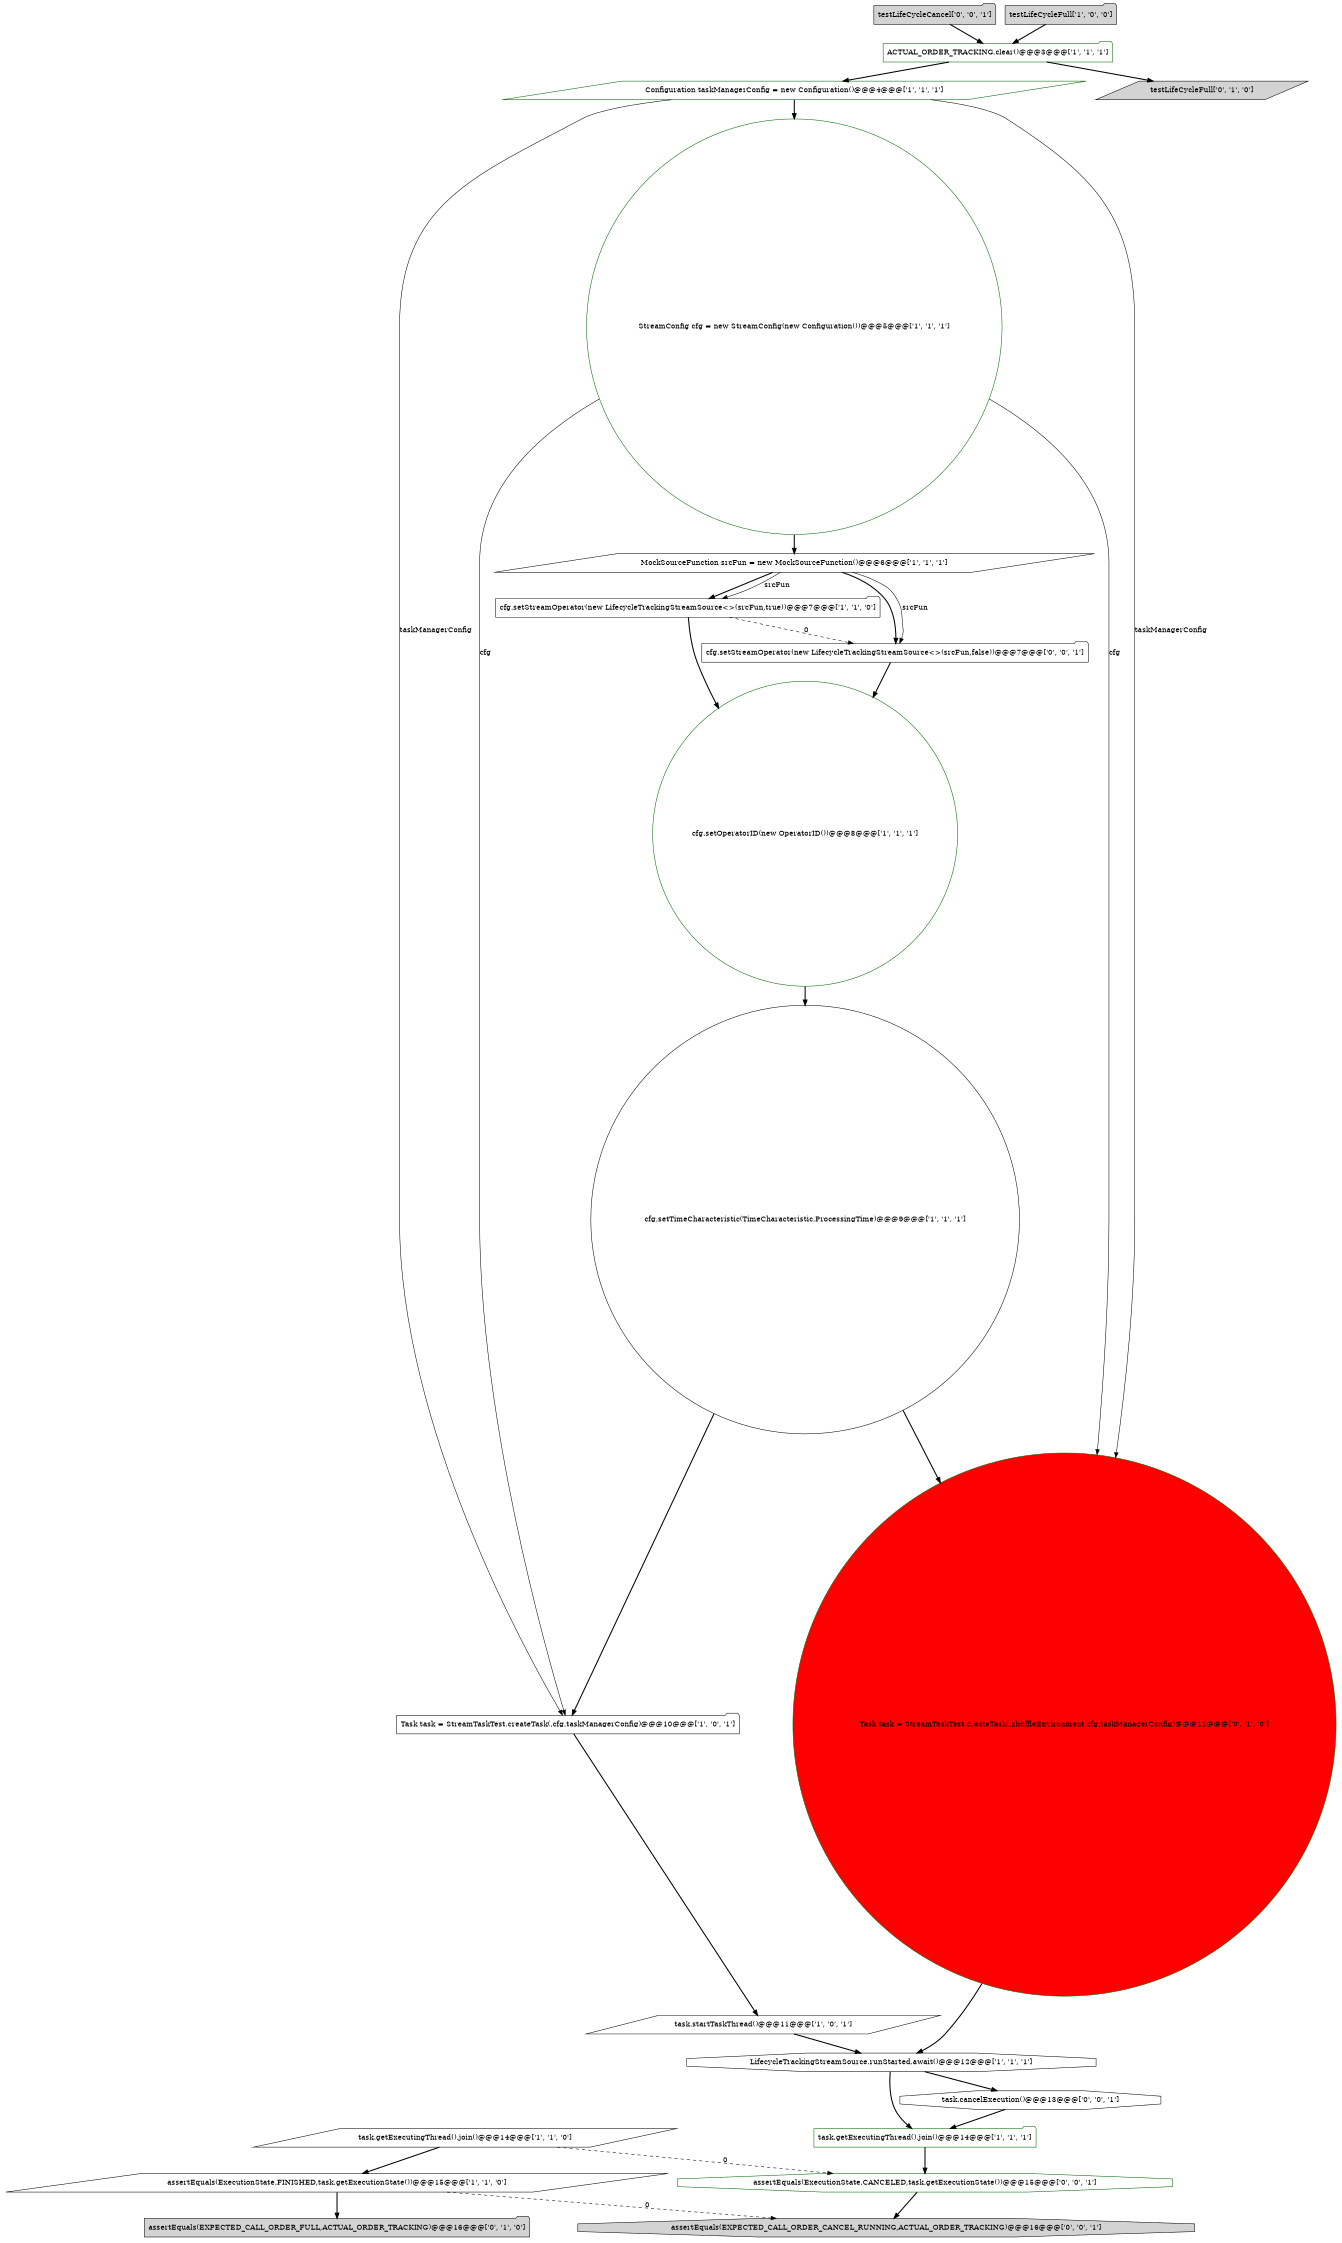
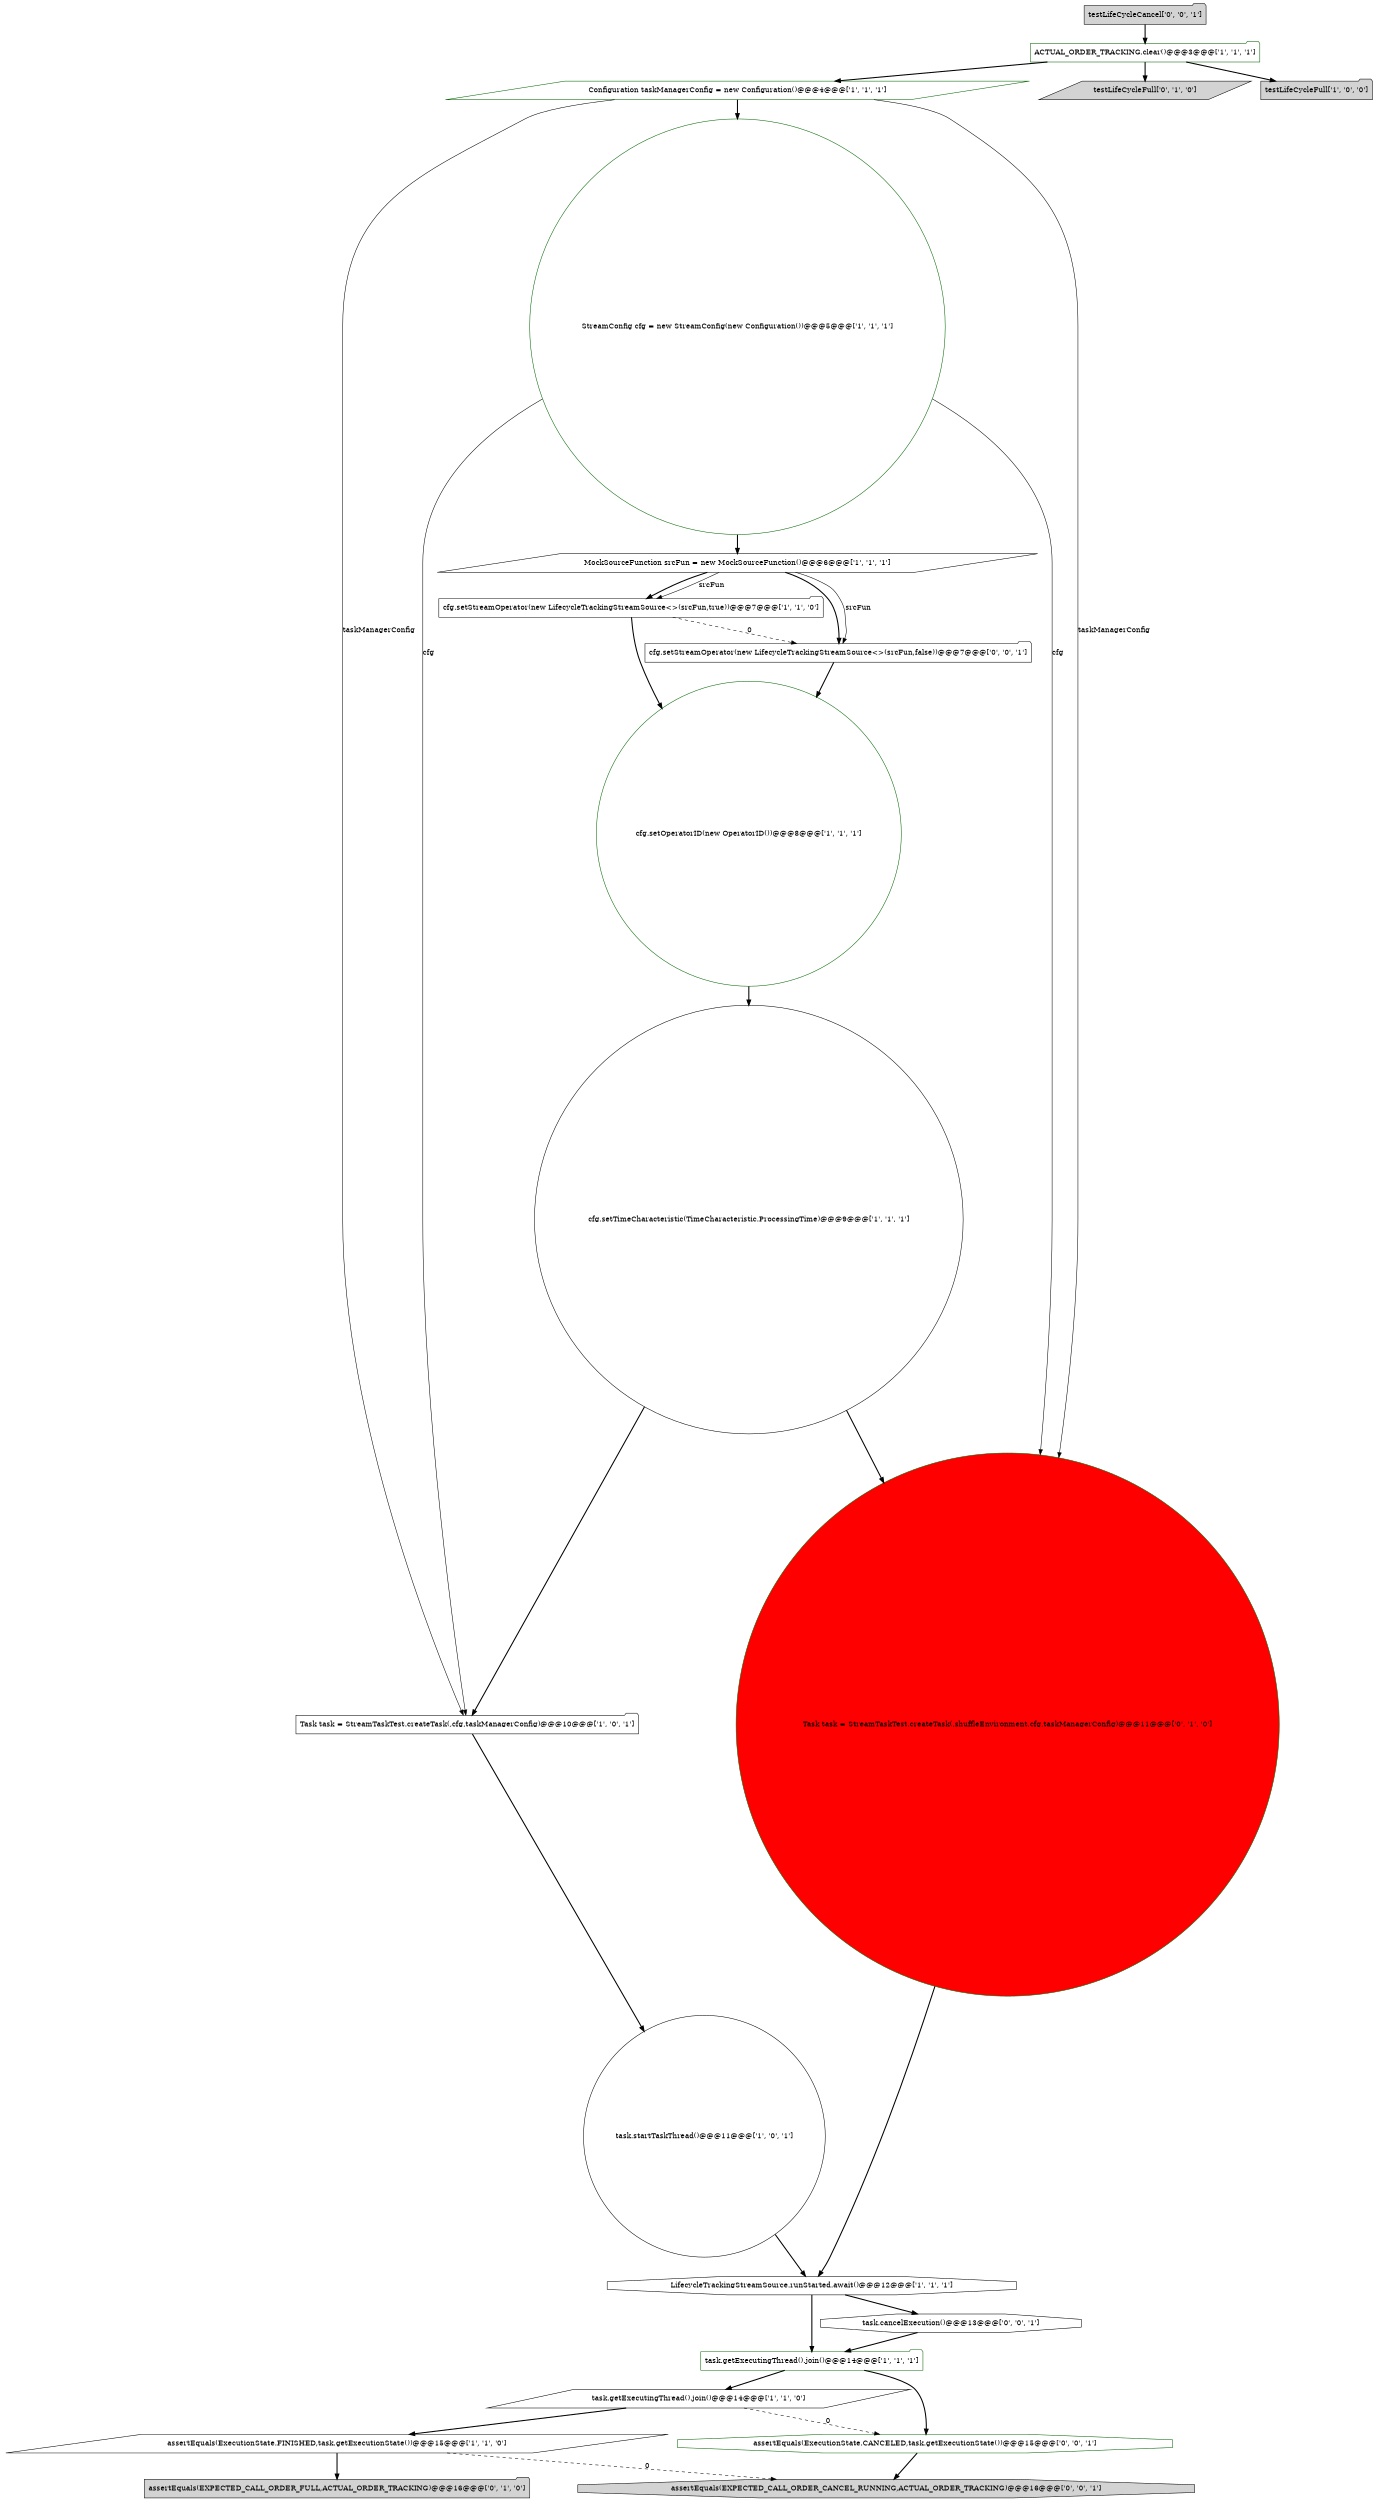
(1032, 32) -> (1228, 71)
(763, 2025) -> (704, 2136)
none -> (758, 2379)
